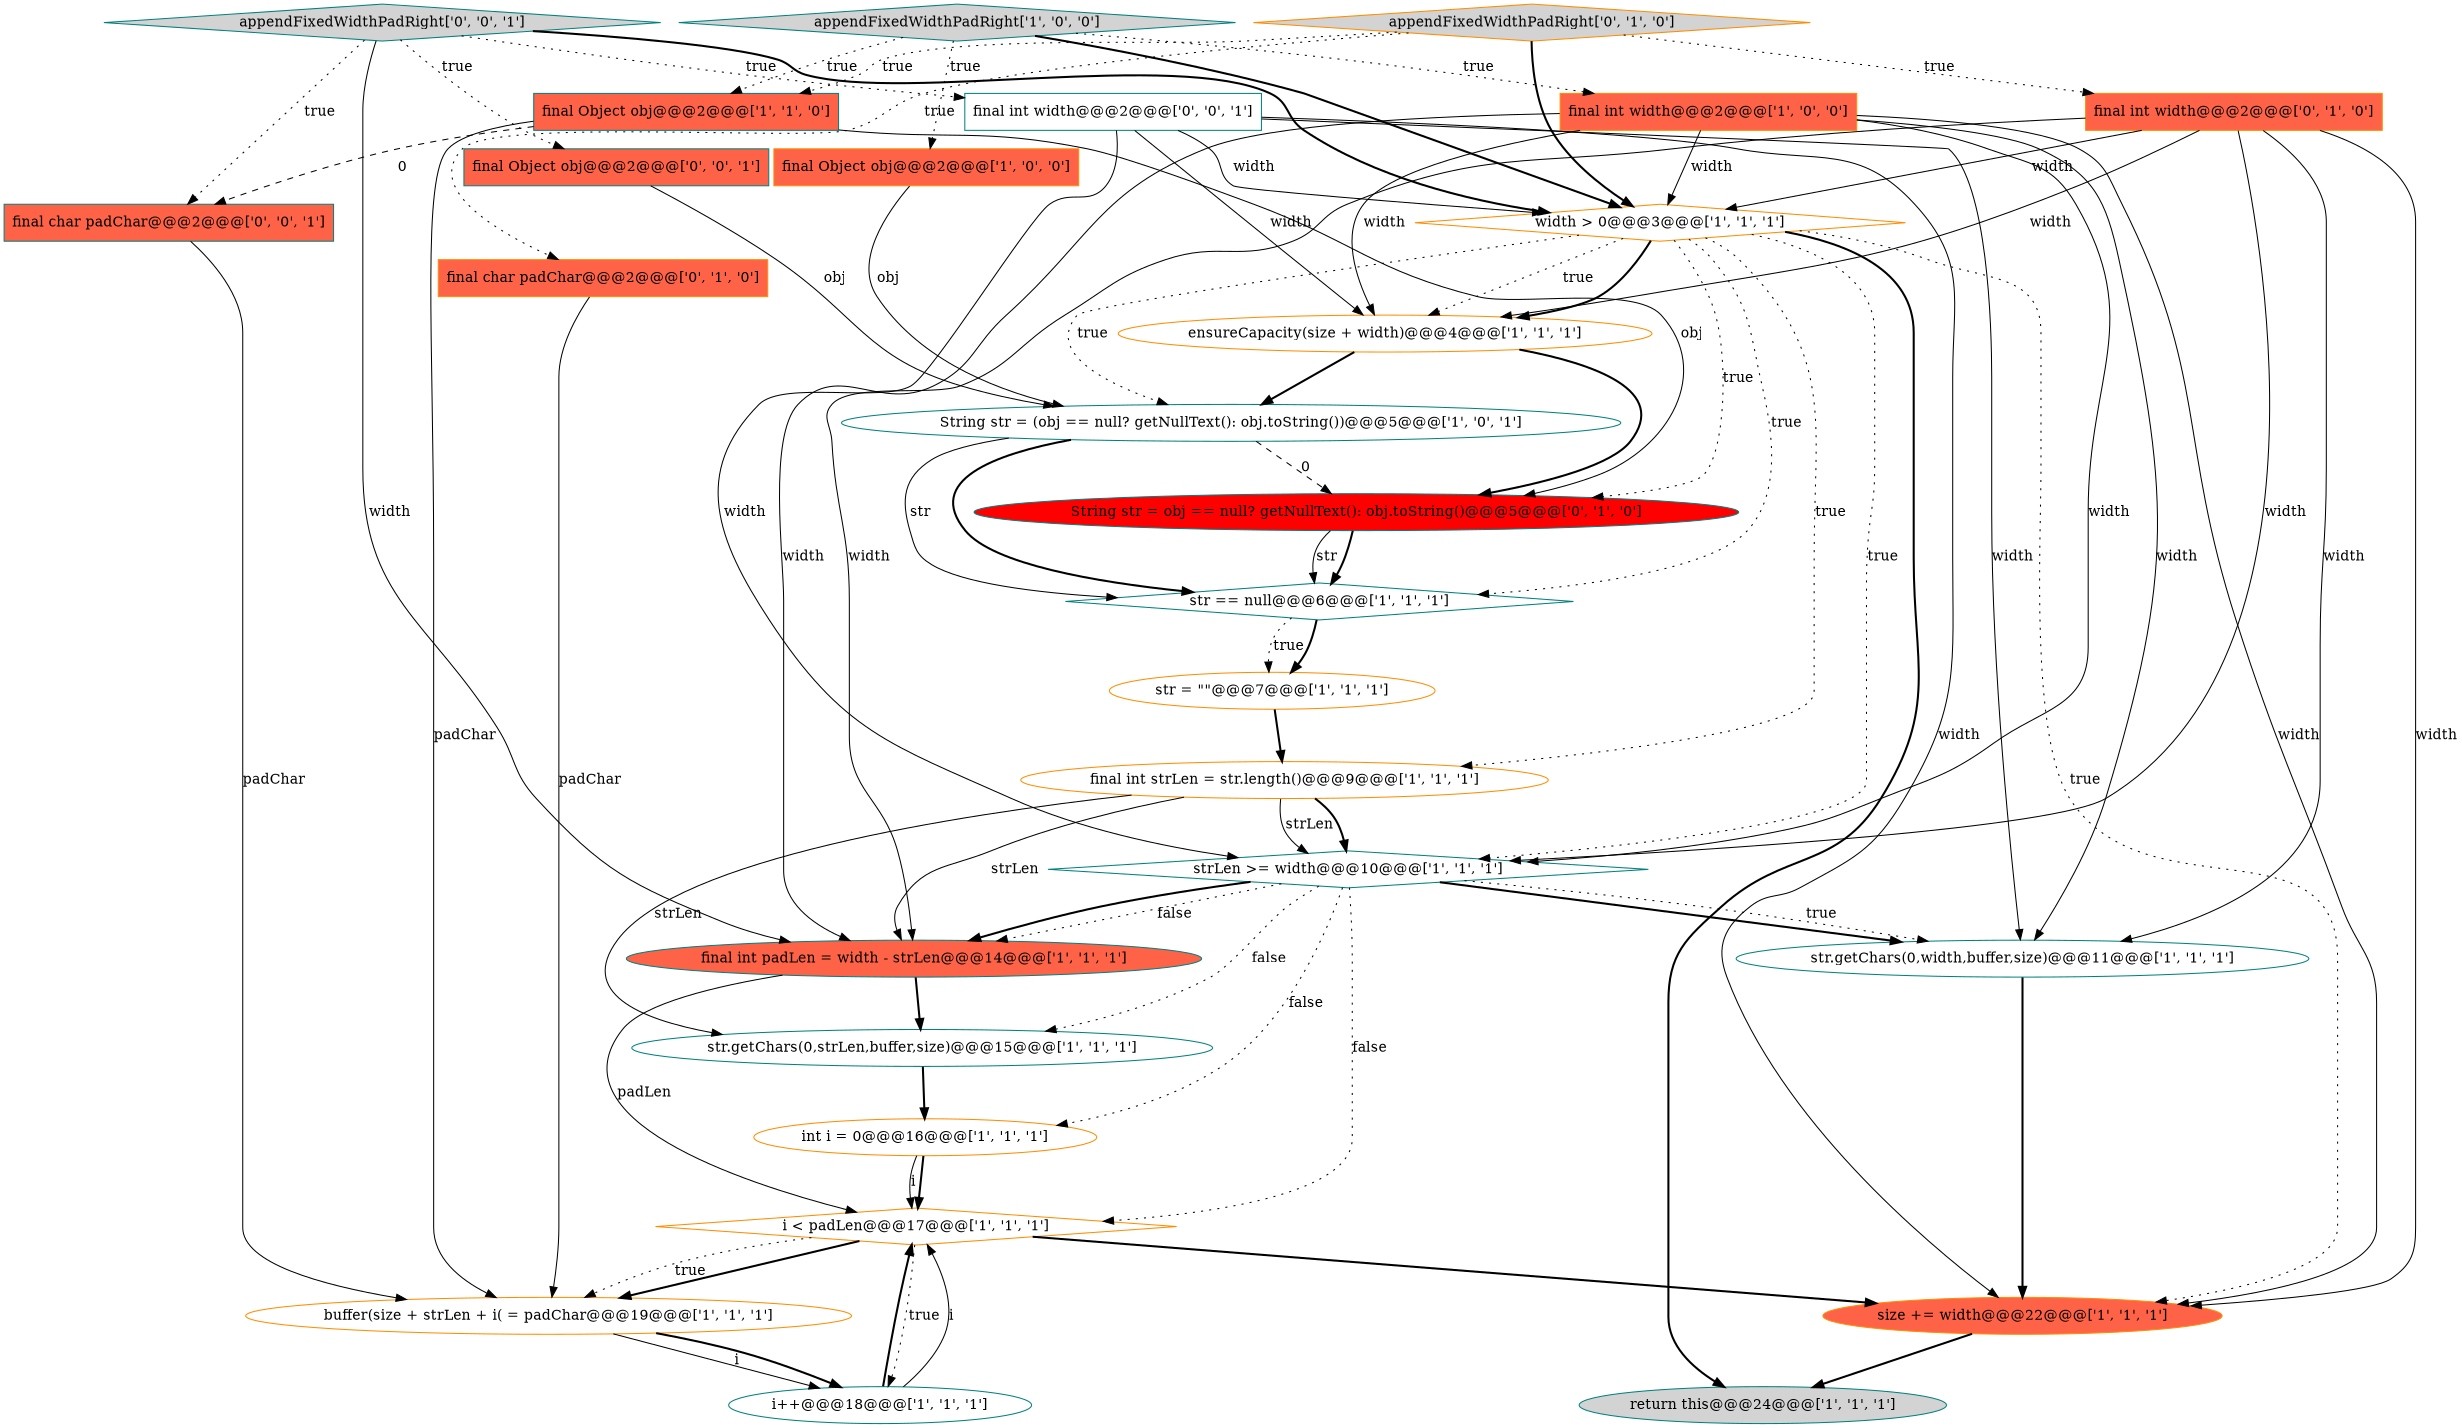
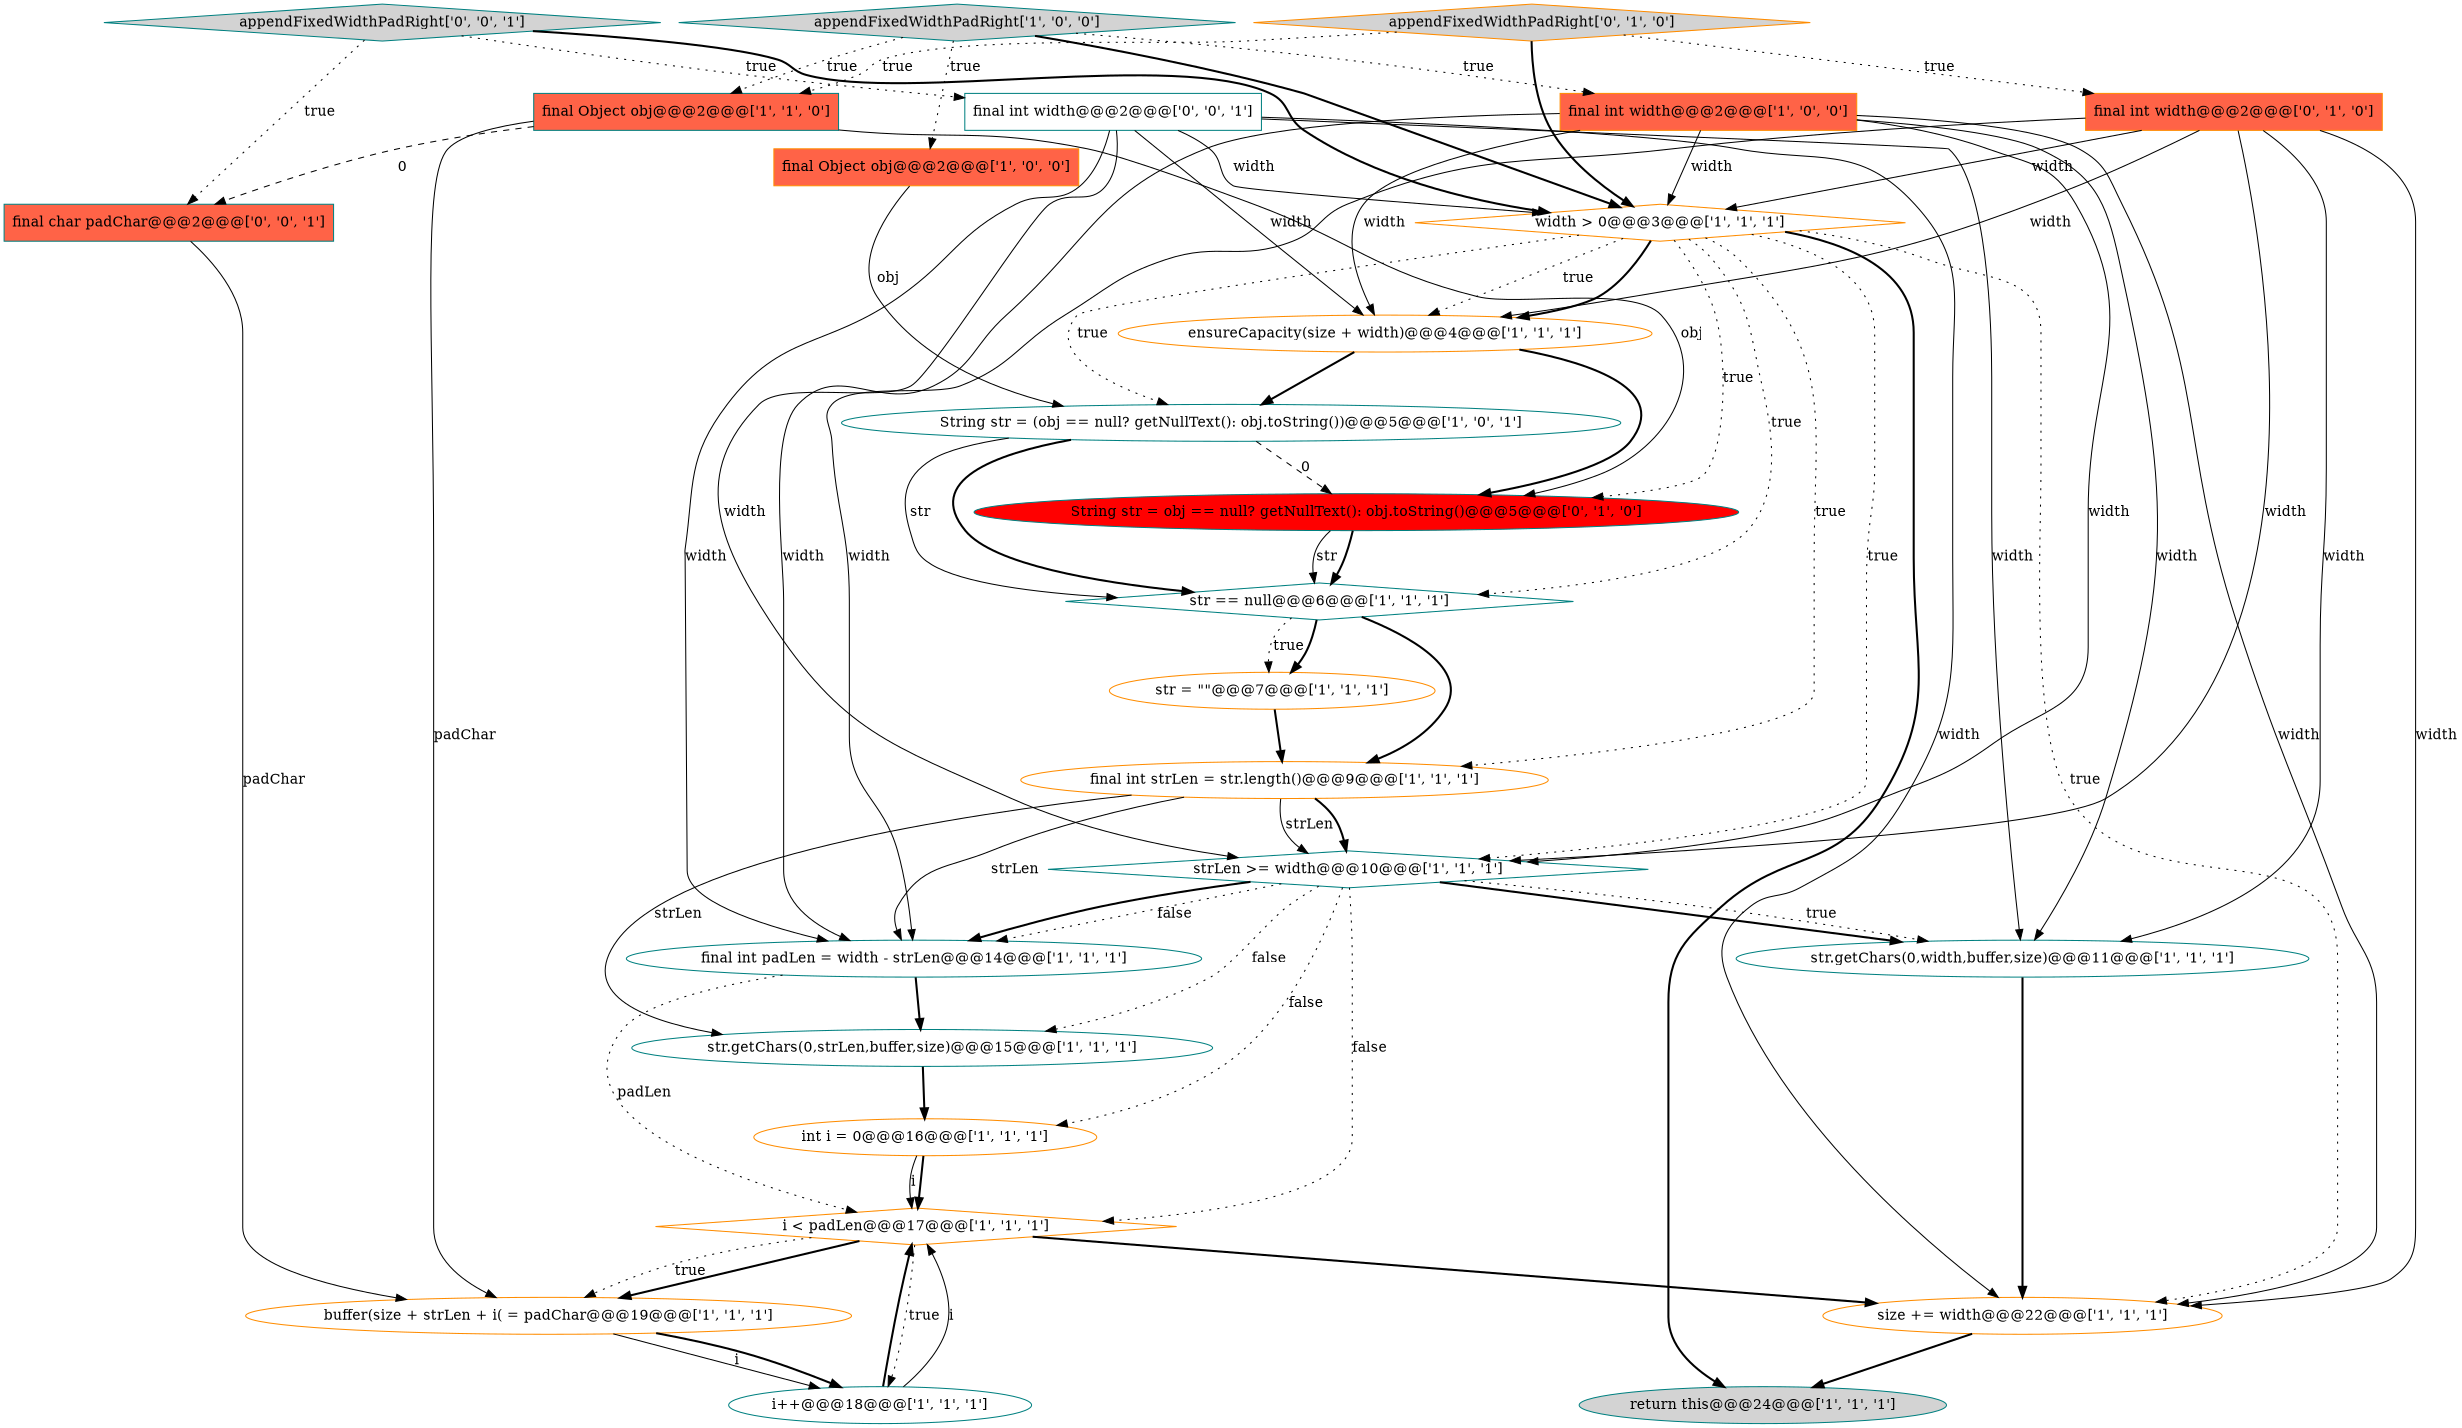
(616, 167) -> none
(603, 278) -> none
(390, 583) -> (696, 467)
none -> (1449, 682)
(914, 959) -> (914, 959)
(622, 1103) -> (622, 1103)
(2022, 1316) -> (2022, 1316)
